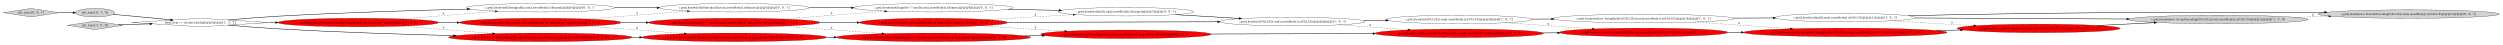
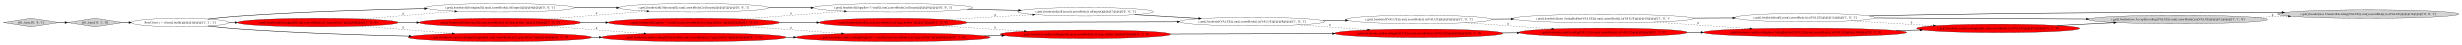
(95, 13) -> (95, 23)
(200, 23) -> (180, 23)
(95, 25) -> none
